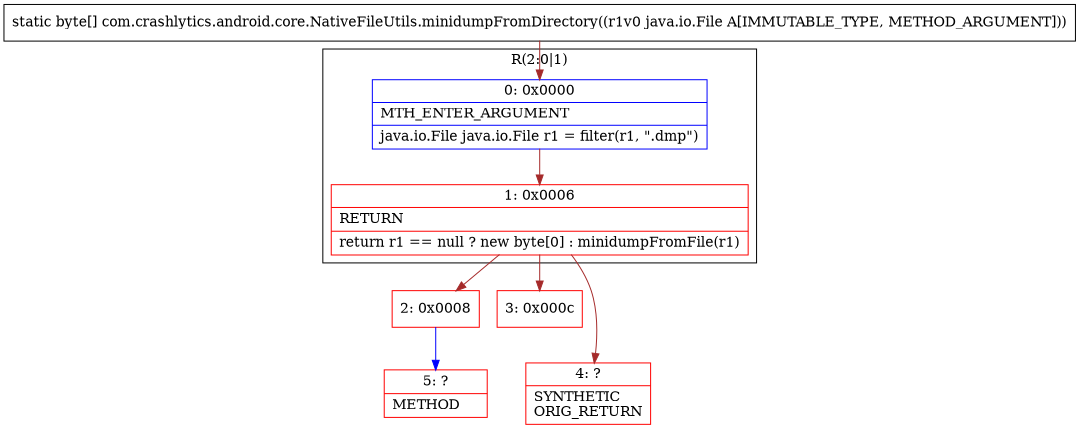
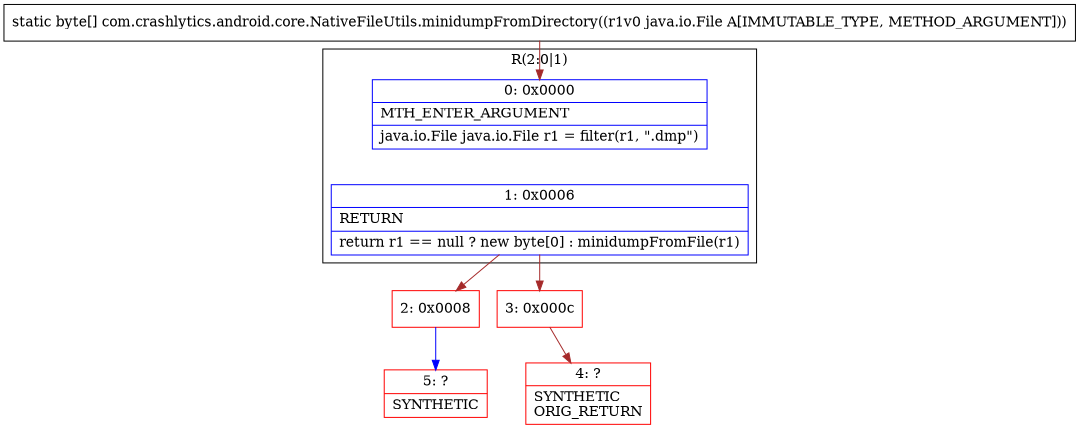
(540, 162) -> none
(540, 220) -> (540, 220)
(594, 301) -> (558, 341)
(426, 405) -> (436, 405)
